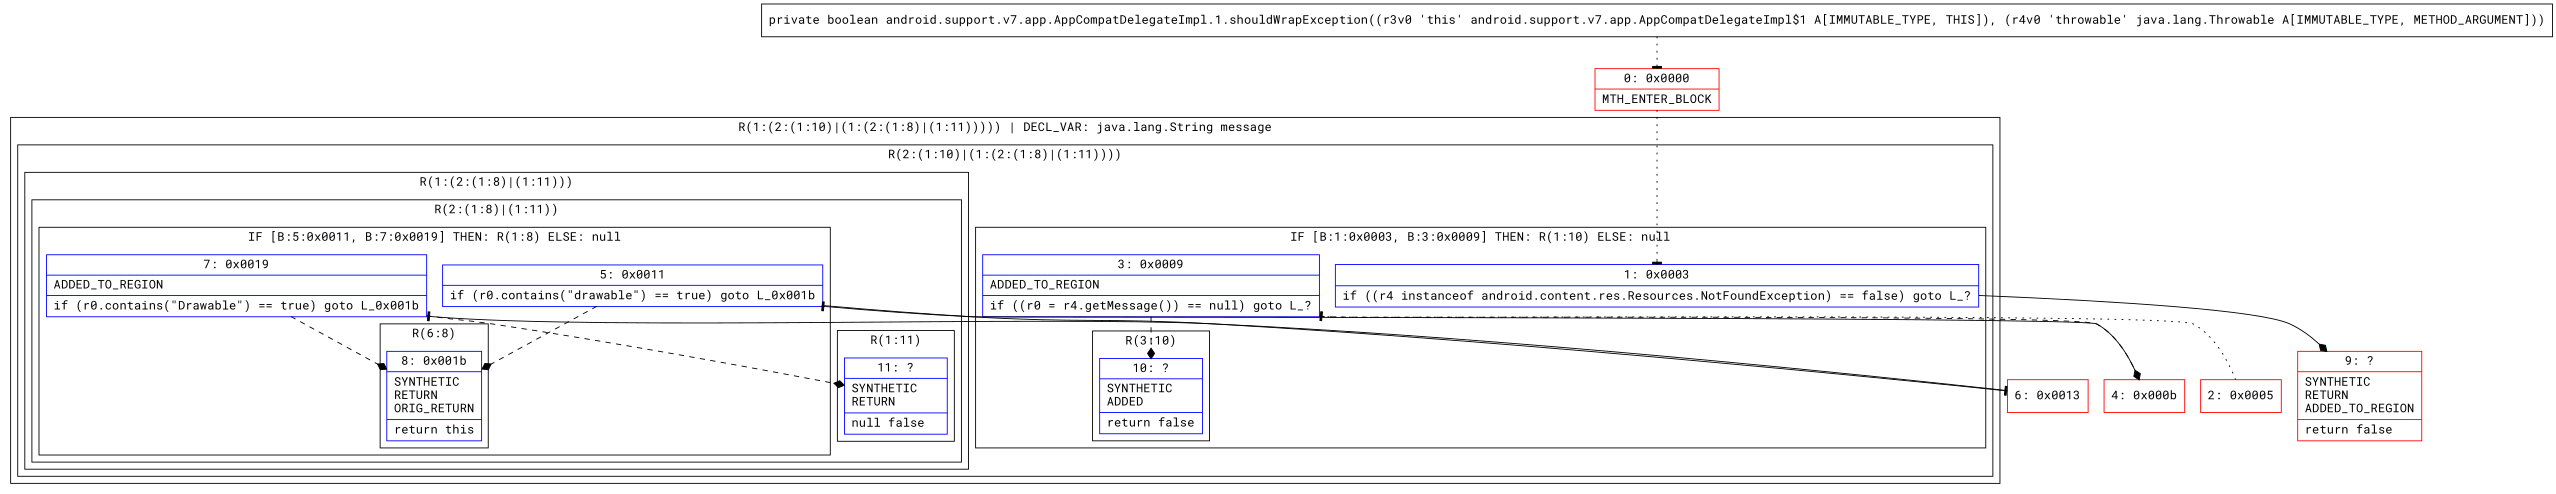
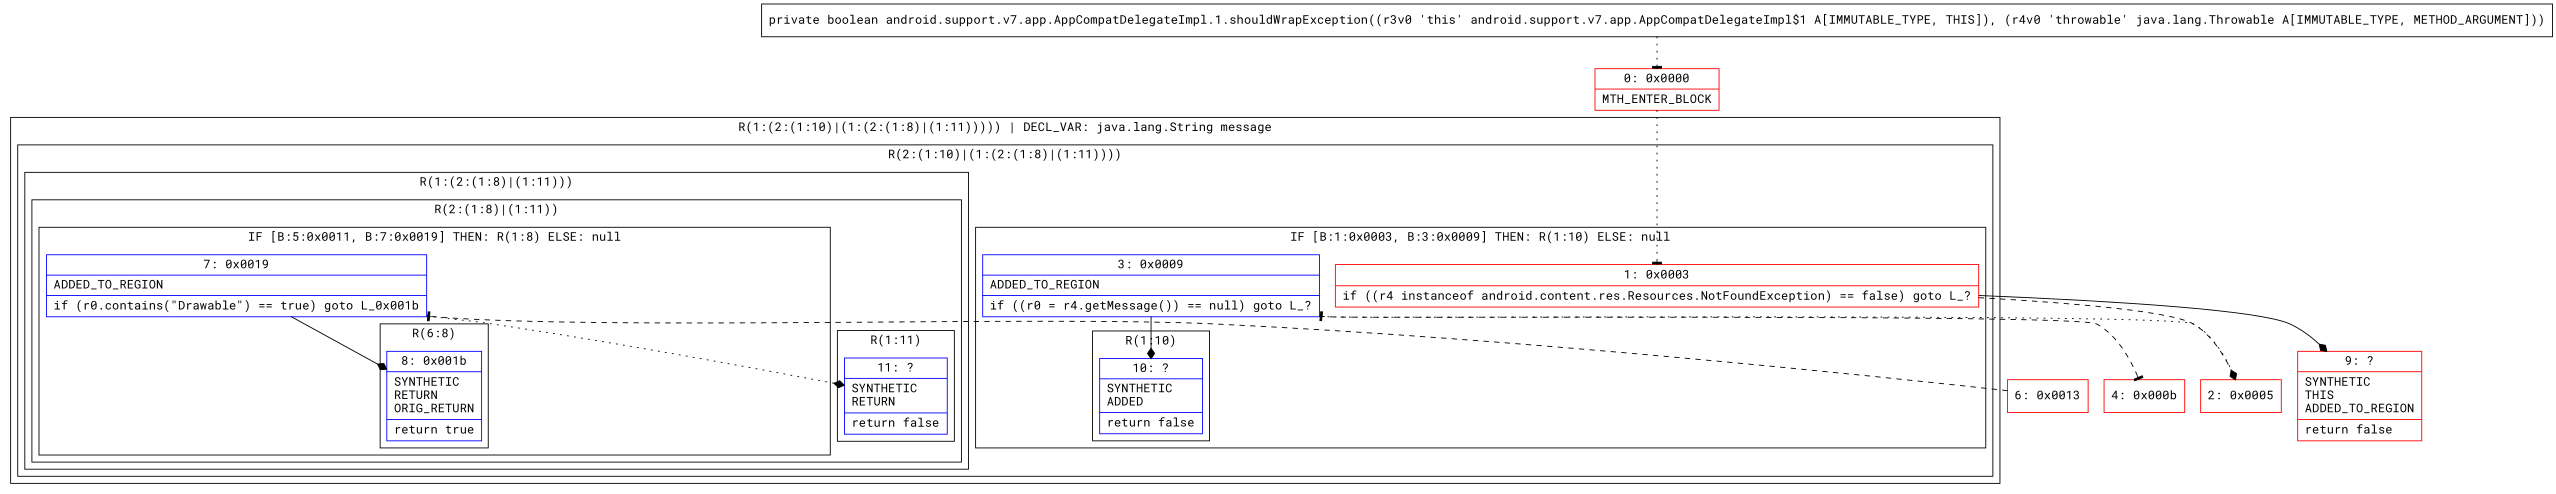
(633, 286) -> none
(1657, 286) -> (1657, 286)
none -> (2117, 308)
(1742, 317) -> (1742, 317)
(945, 322) -> (1221, 324)
(1151, 337) -> (1151, 337)
(334, 340) -> (334, 340)
(1151, 341) -> (1151, 341)
(631, 346) -> (631, 346)
(2327, 395) -> (2320, 395)
(888, 423) -> (896, 423)
(434, 430) -> (434, 430)
